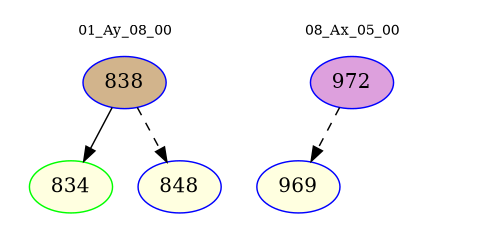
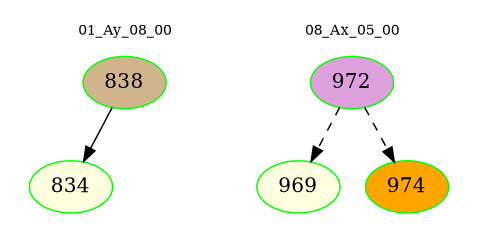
(125, 83) -> (125, 83)
(352, 83) -> (352, 83)
(180, 187) -> none
(298, 187) -> (298, 187)
none -> (407, 187)
